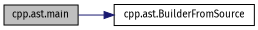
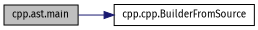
(184, 15) -> (184, 15)
